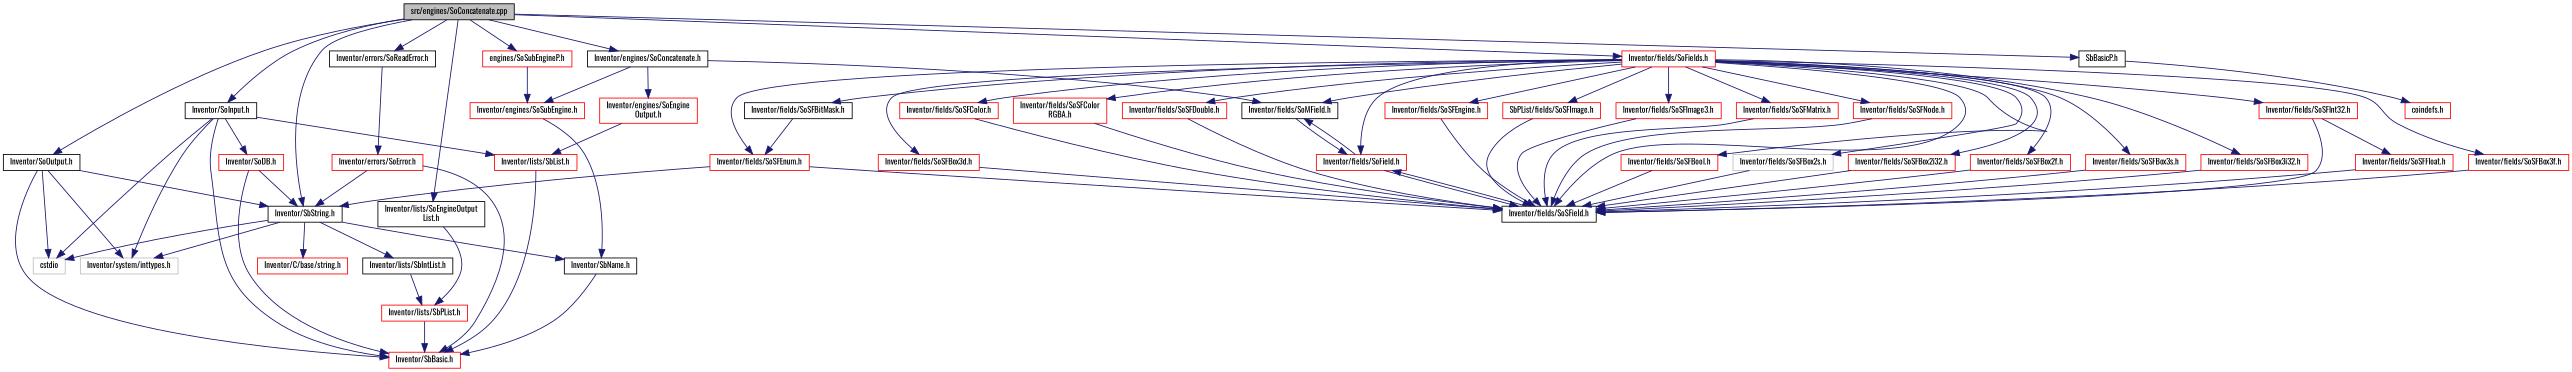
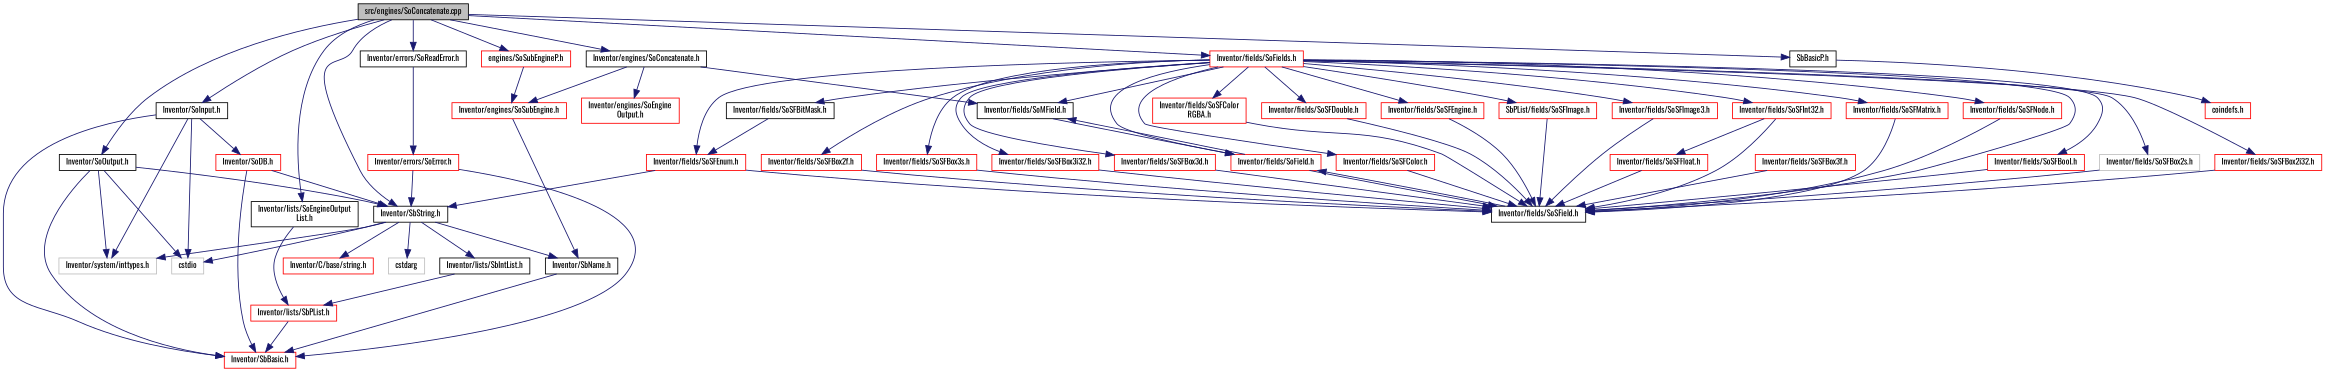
(2104, 73) -> none
(536, 162) -> none
none -> (407, 266)
